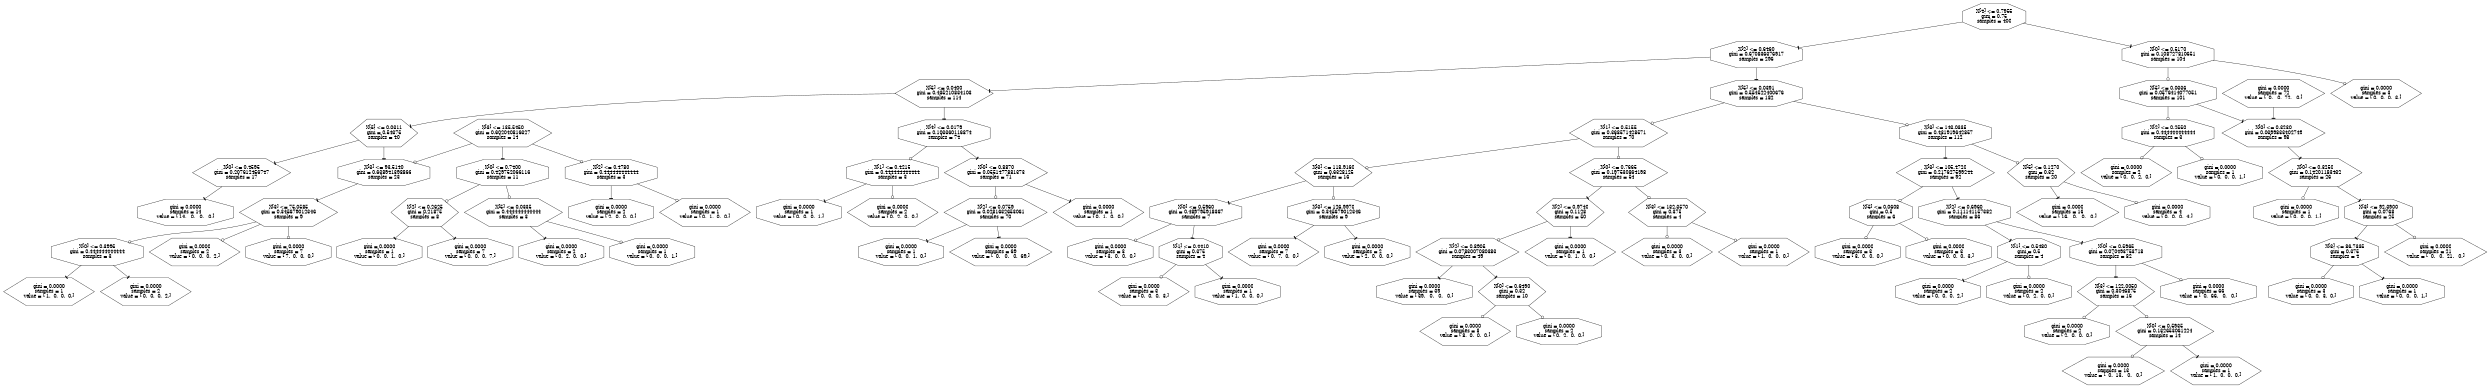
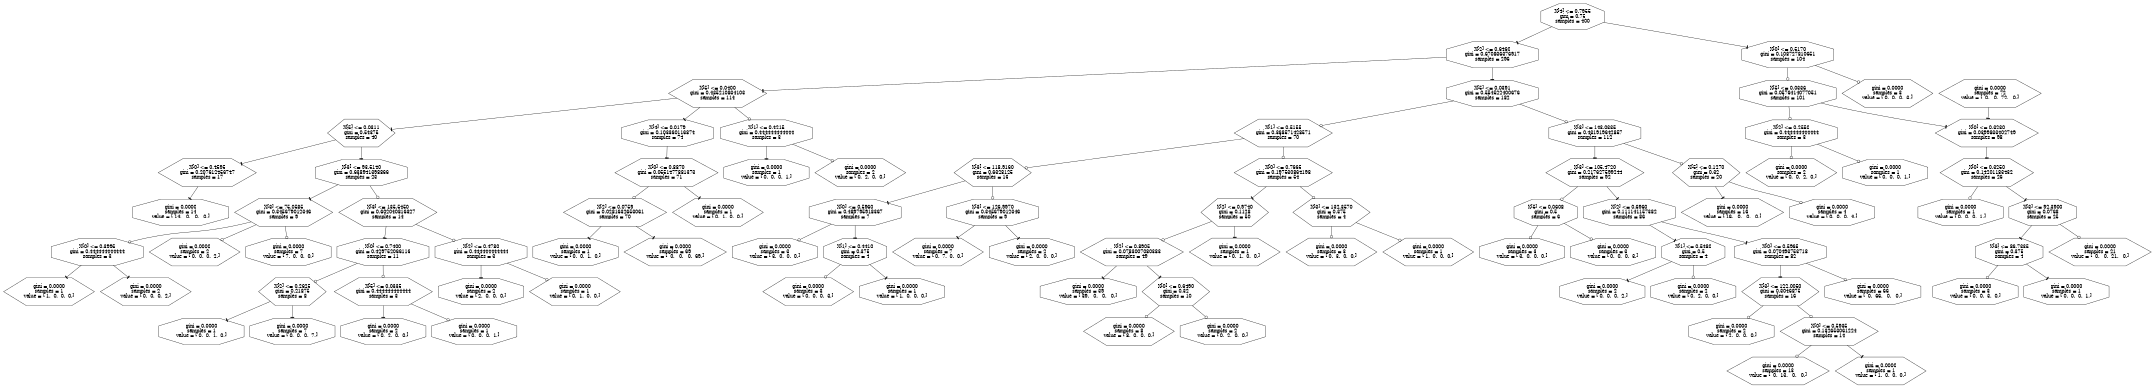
(919, 152) -> (741, 113)
(444, 153) -> (374, 191)
